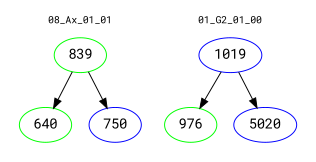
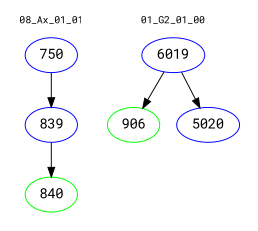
(80, 55) -> (51, 125)
(230, 55) -> (173, 55)
(96, 86) -> (51, 85)
(45, 125) -> (51, 195)
(191, 125) -> (134, 125)
